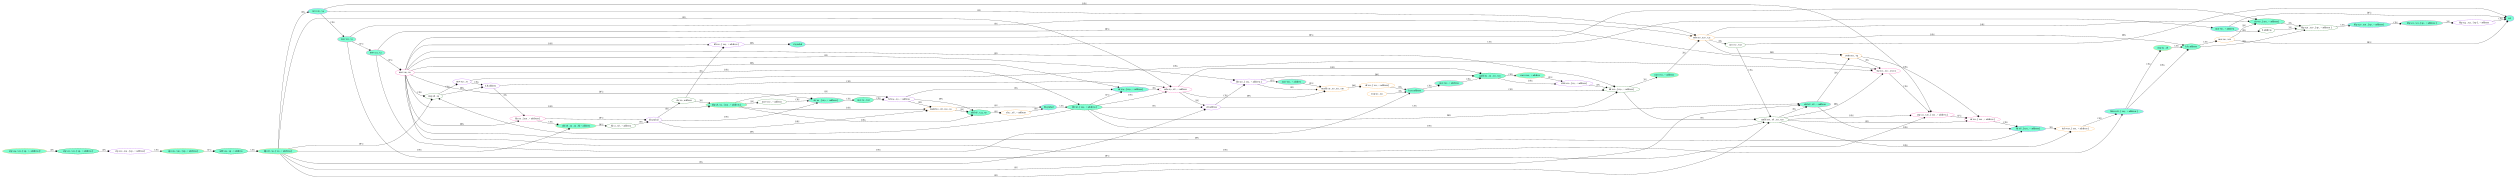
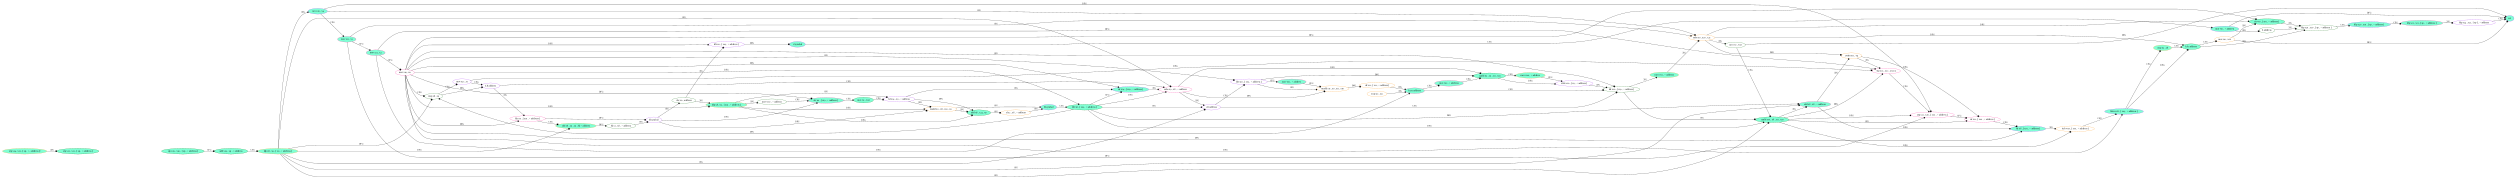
(1772, 120) -> (1772, 120)
(130, 151) -> none
(183, 151) -> (183, 151)
